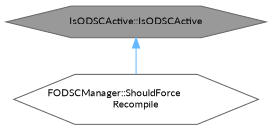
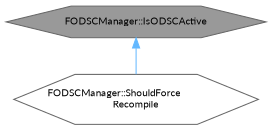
(136, 22) -> (136, 22)
